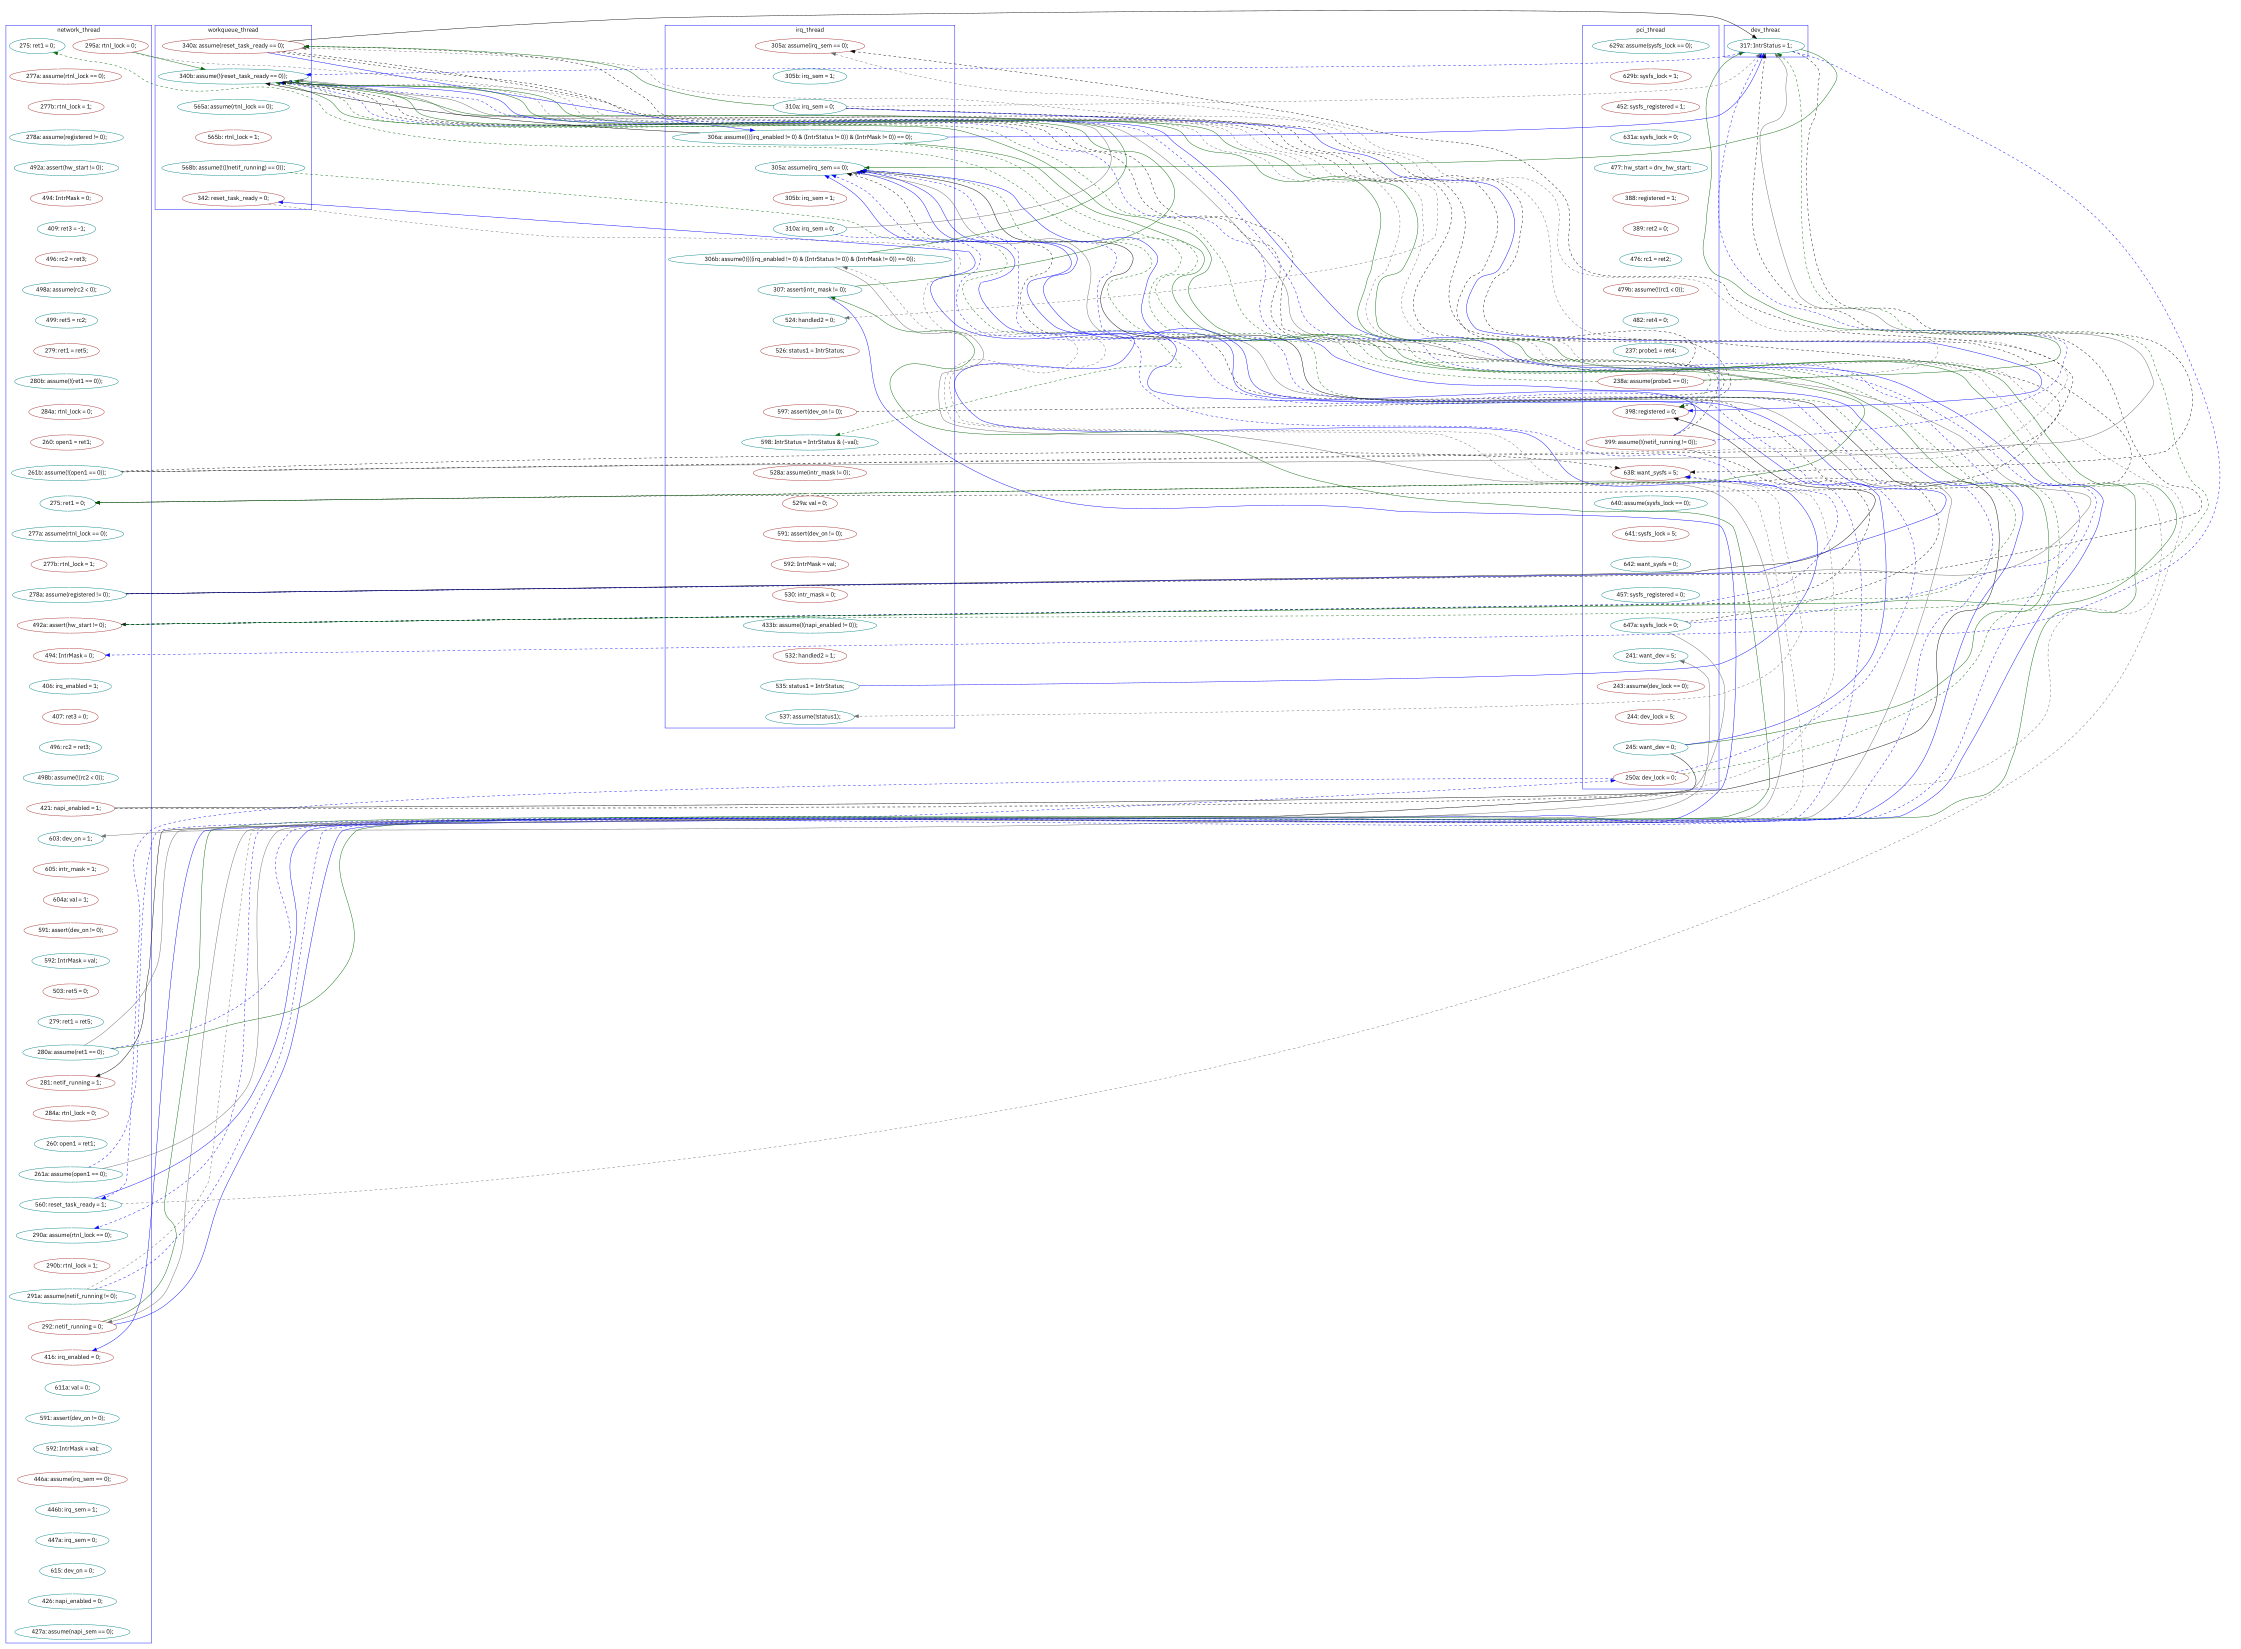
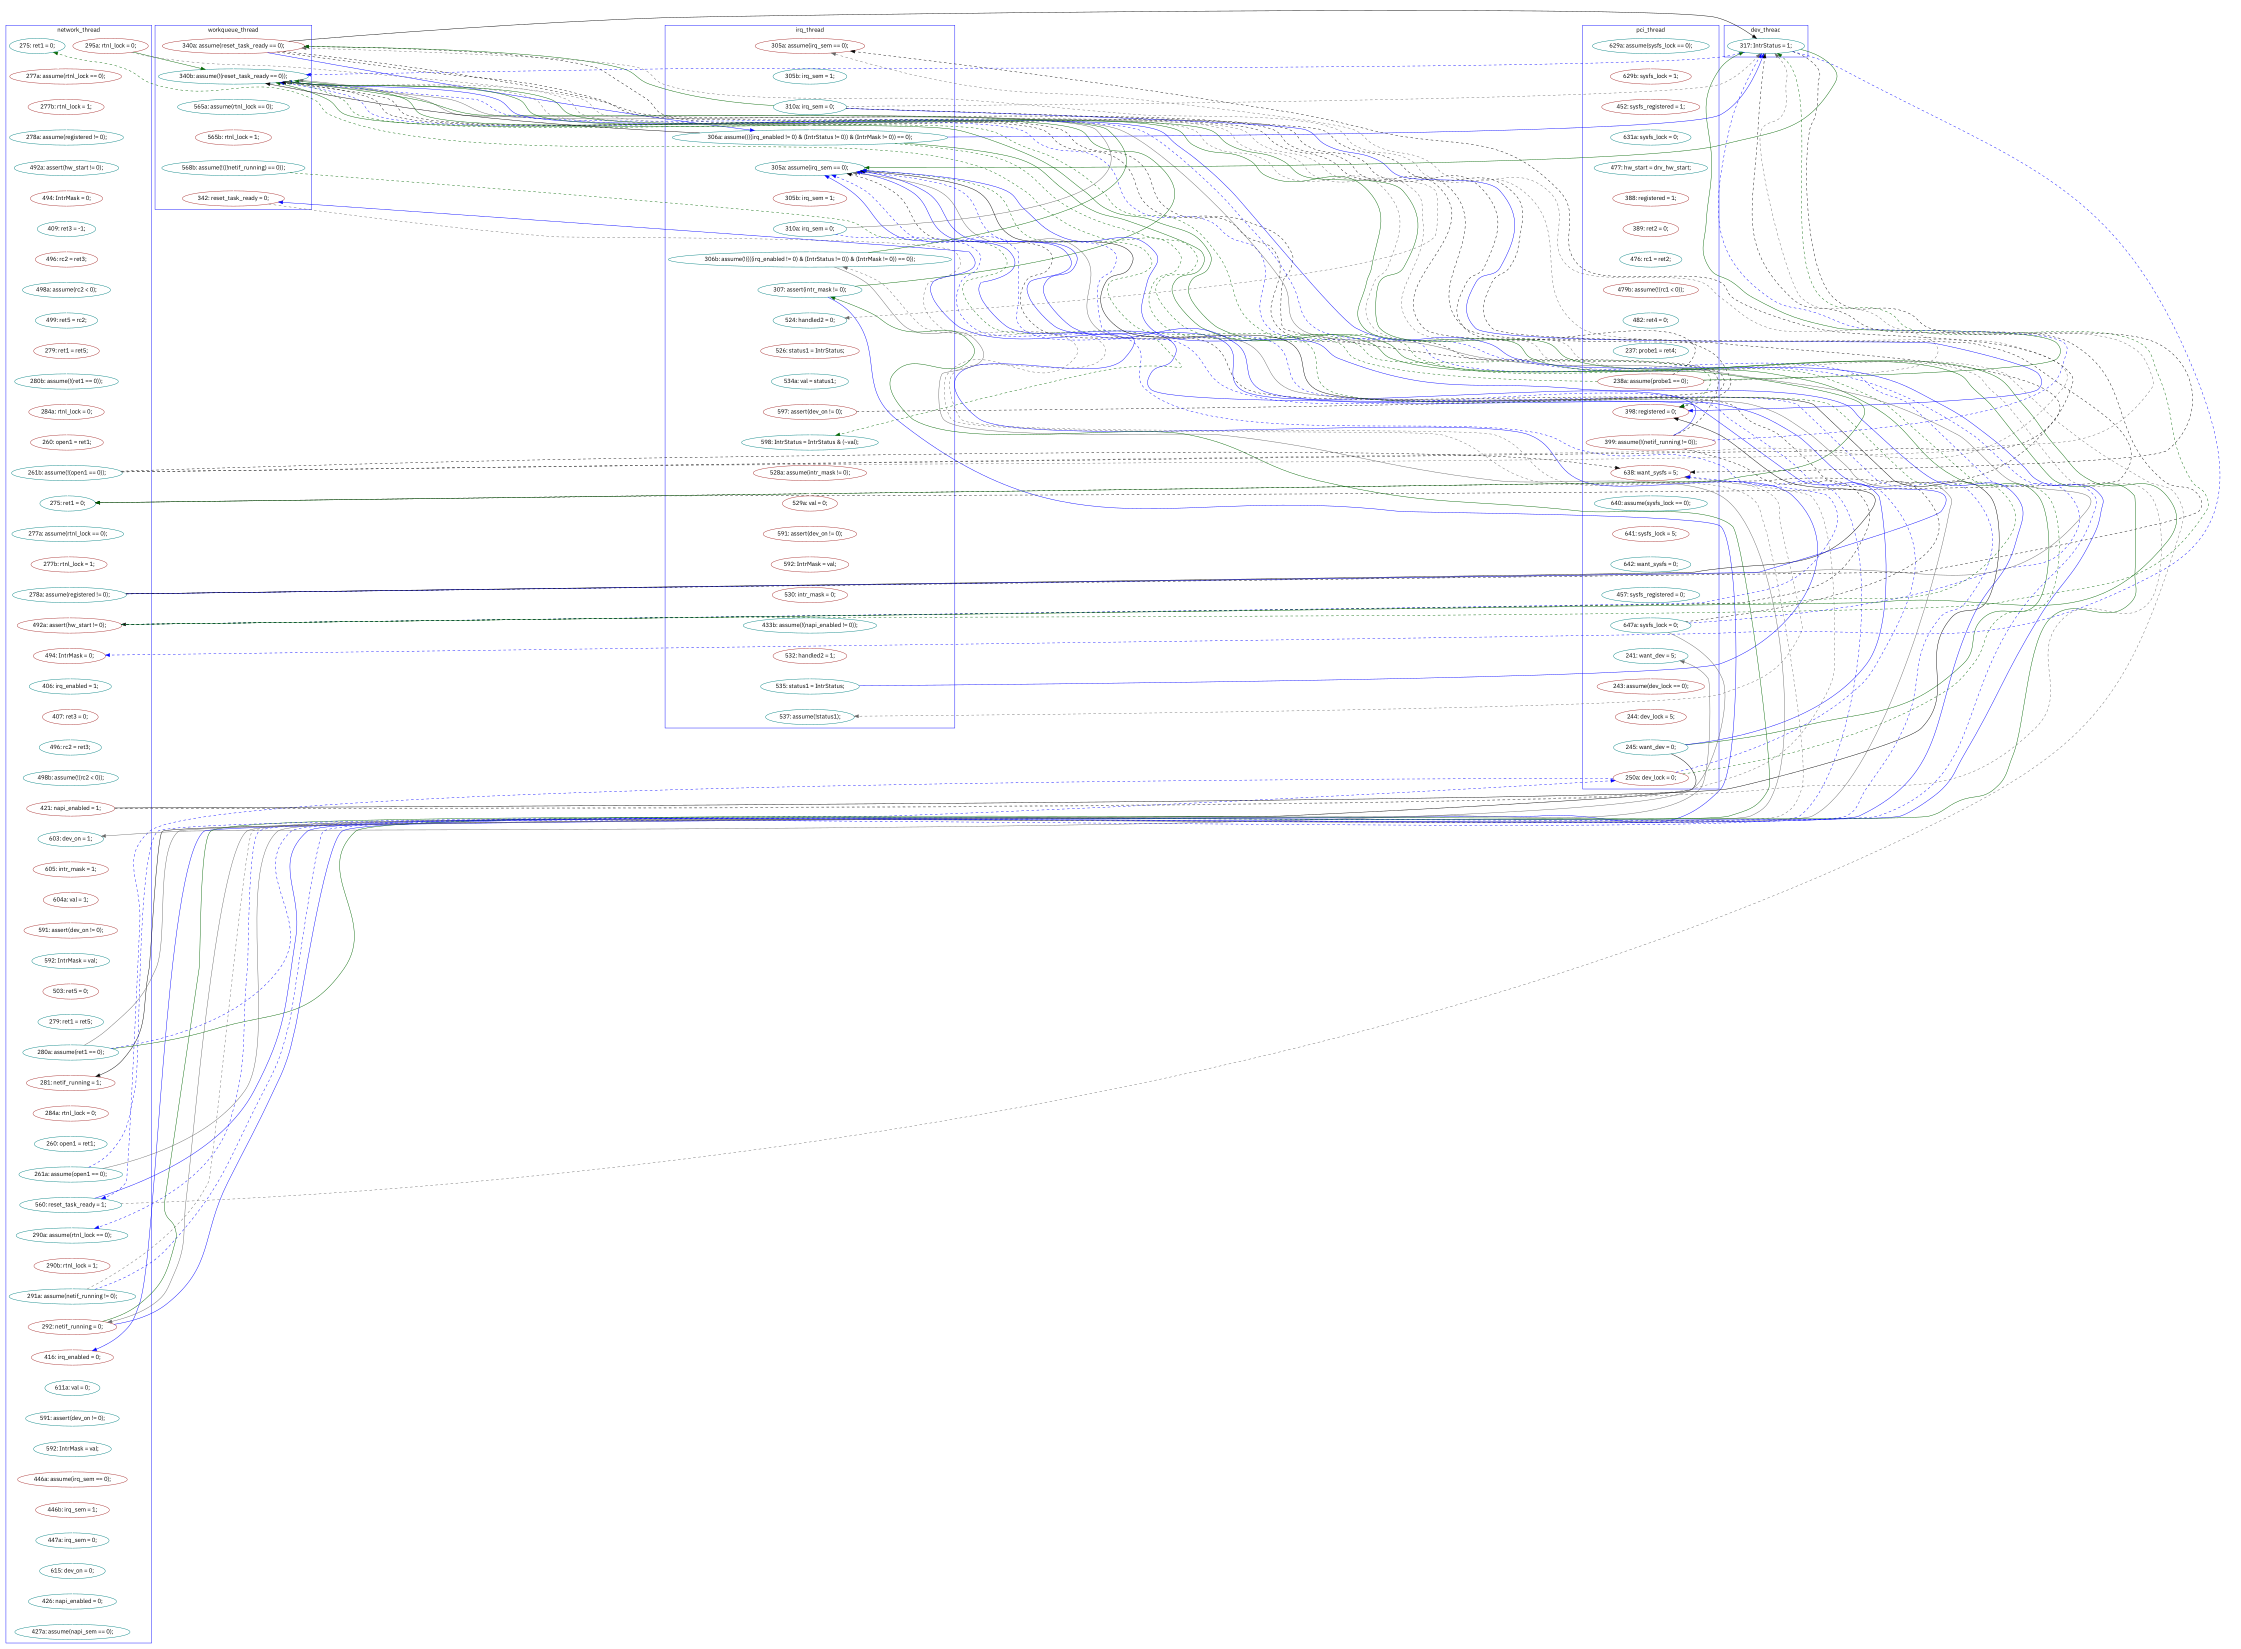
none -> (810, 382)
(1473, 460) -> (1473, 460)
(72, 1510) -> (72, 1510)
